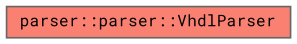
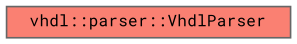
(149, 22) -> (149, 22)
